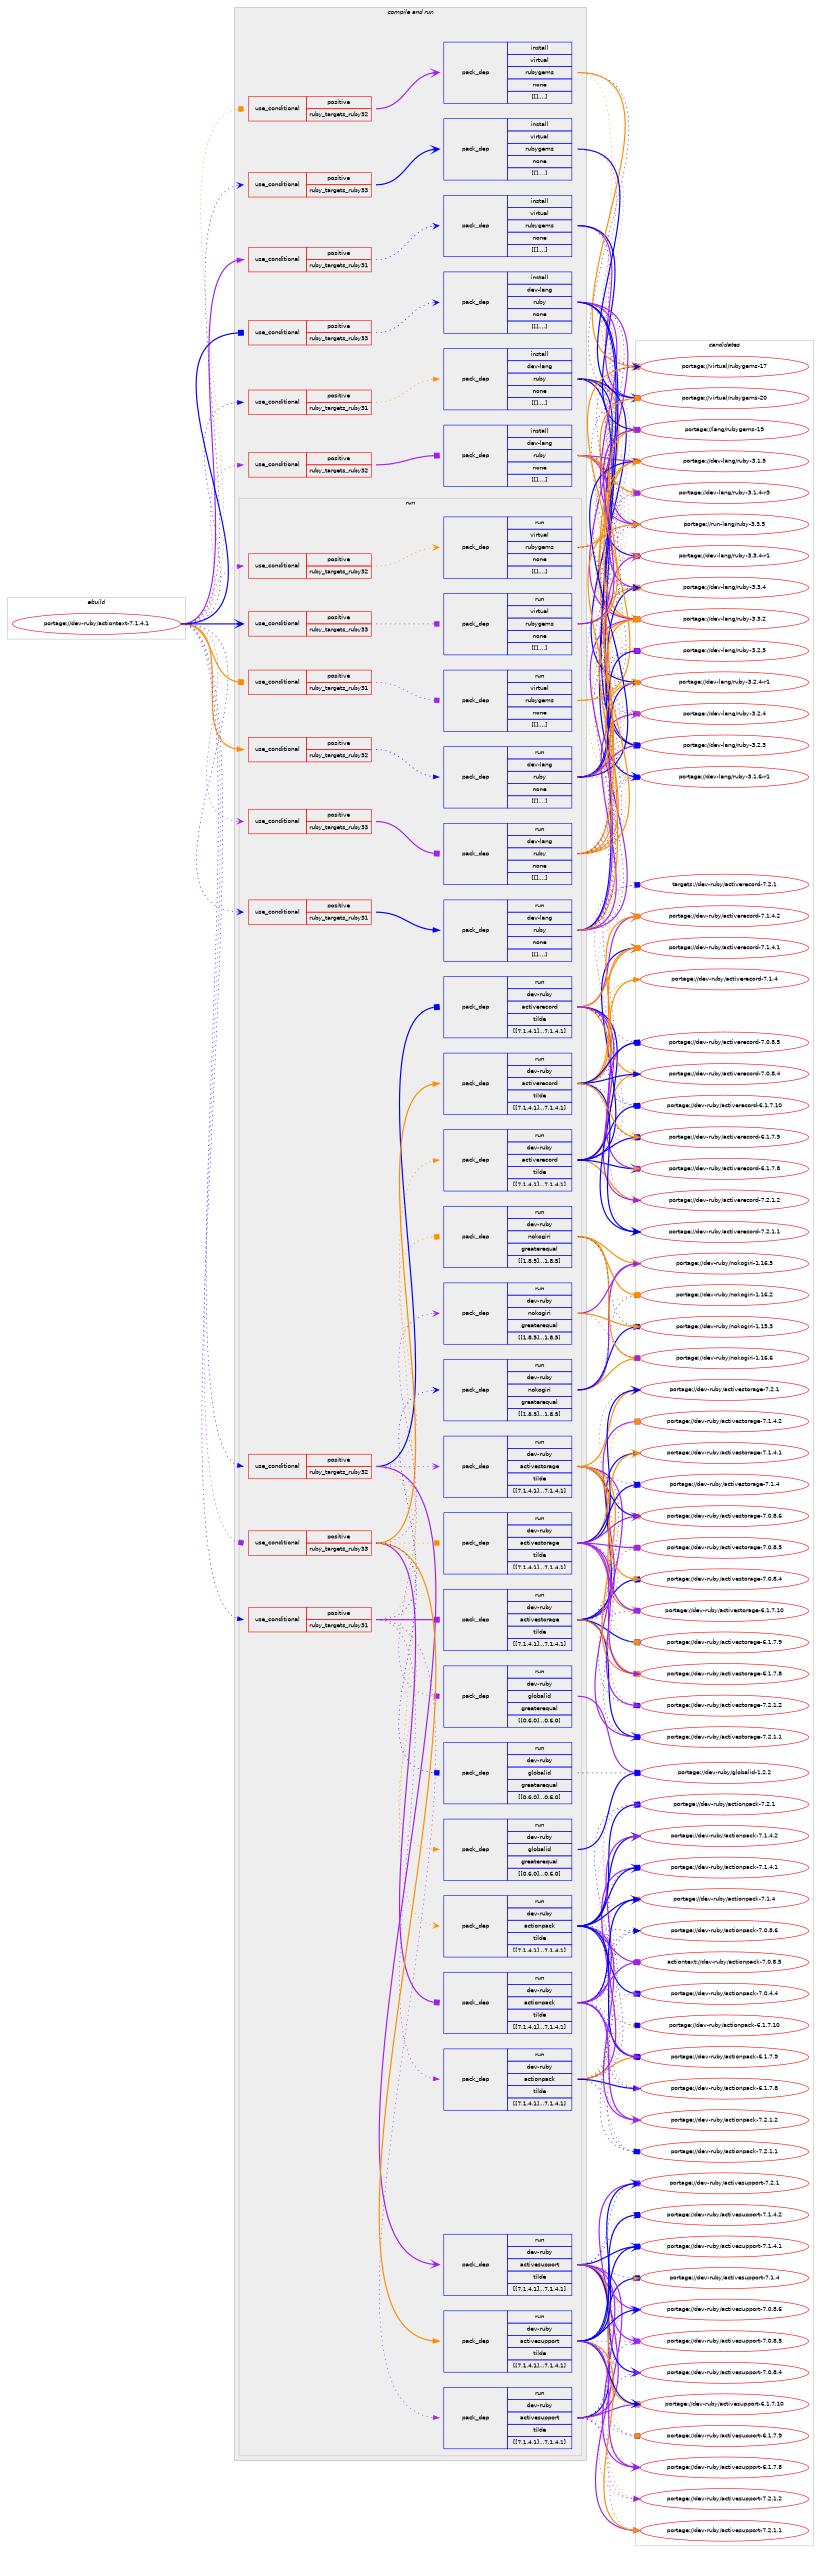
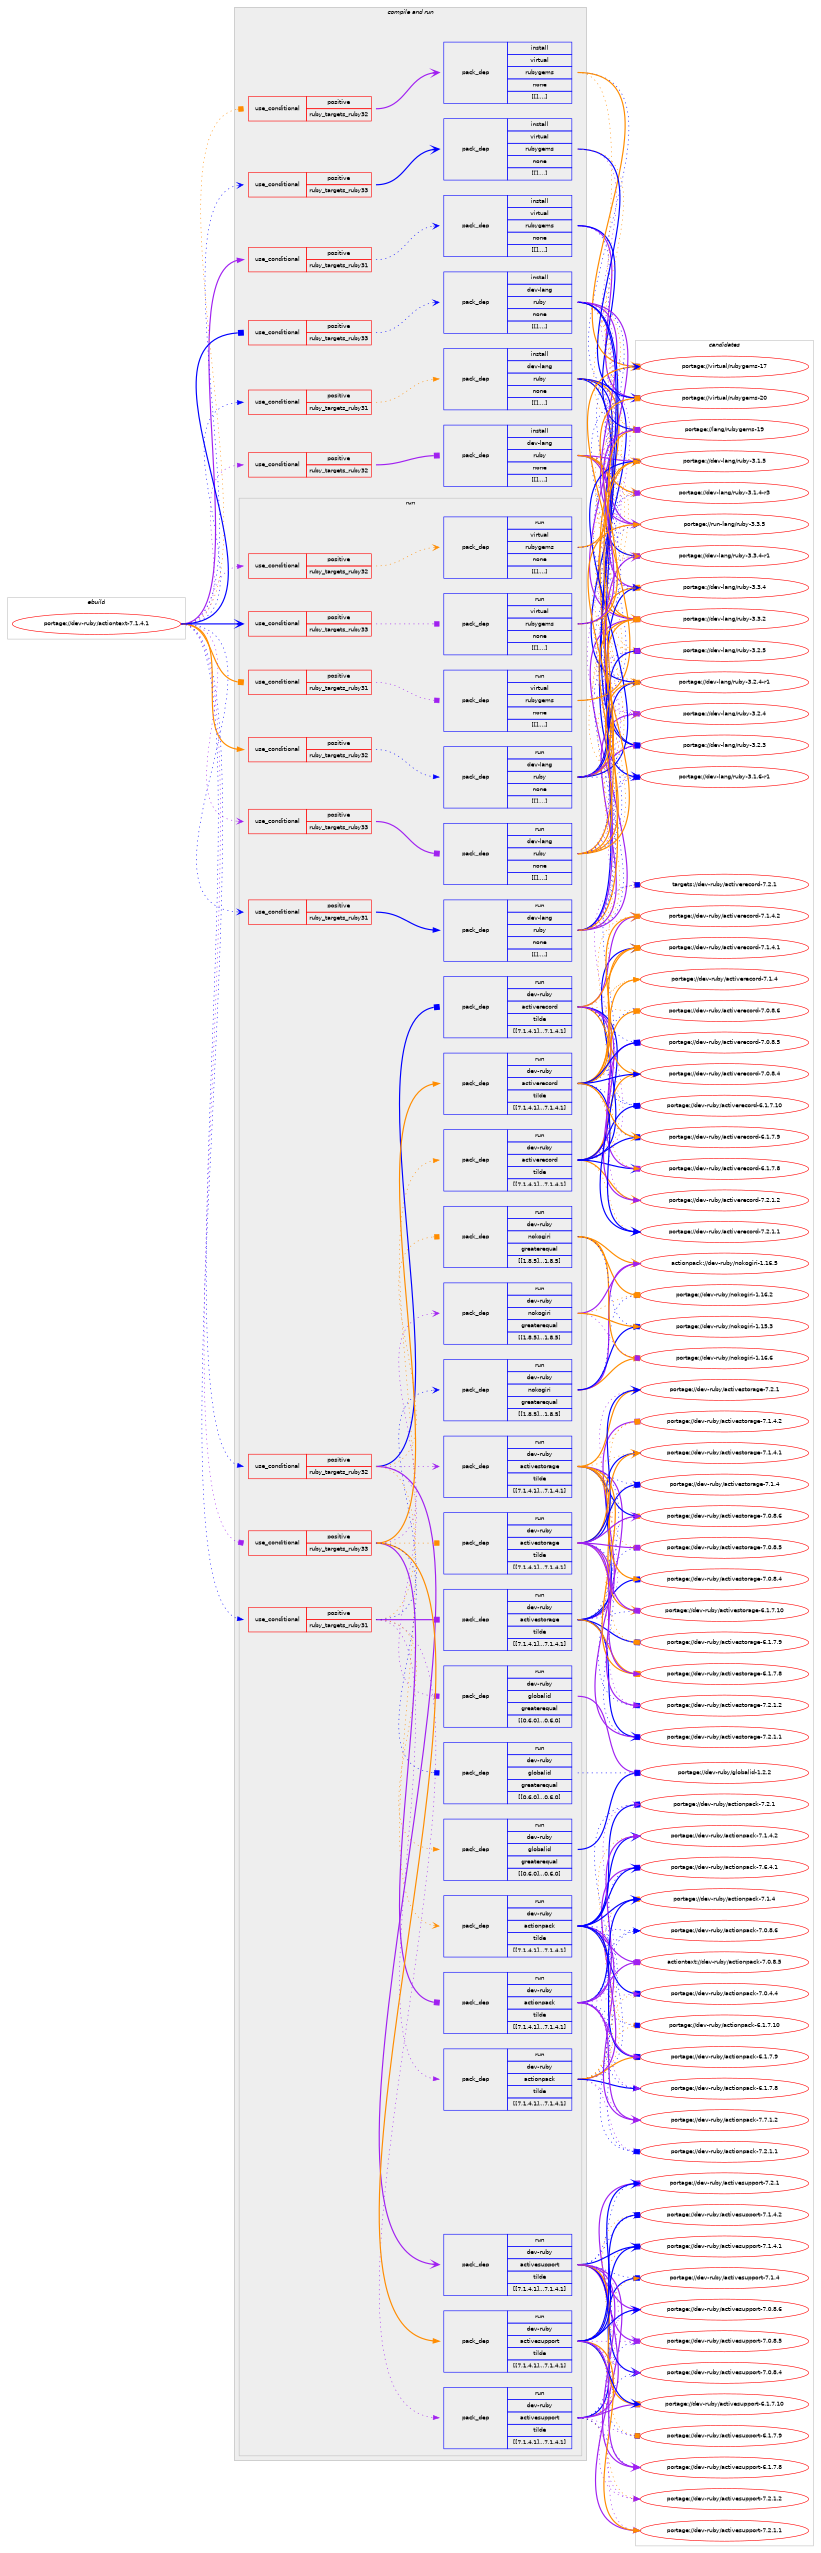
none -> (724, 1011)
(724, 1264) -> (724, 1264)
(724, 1868) -> (724, 1868)
(724, 2120) -> (724, 2120)
